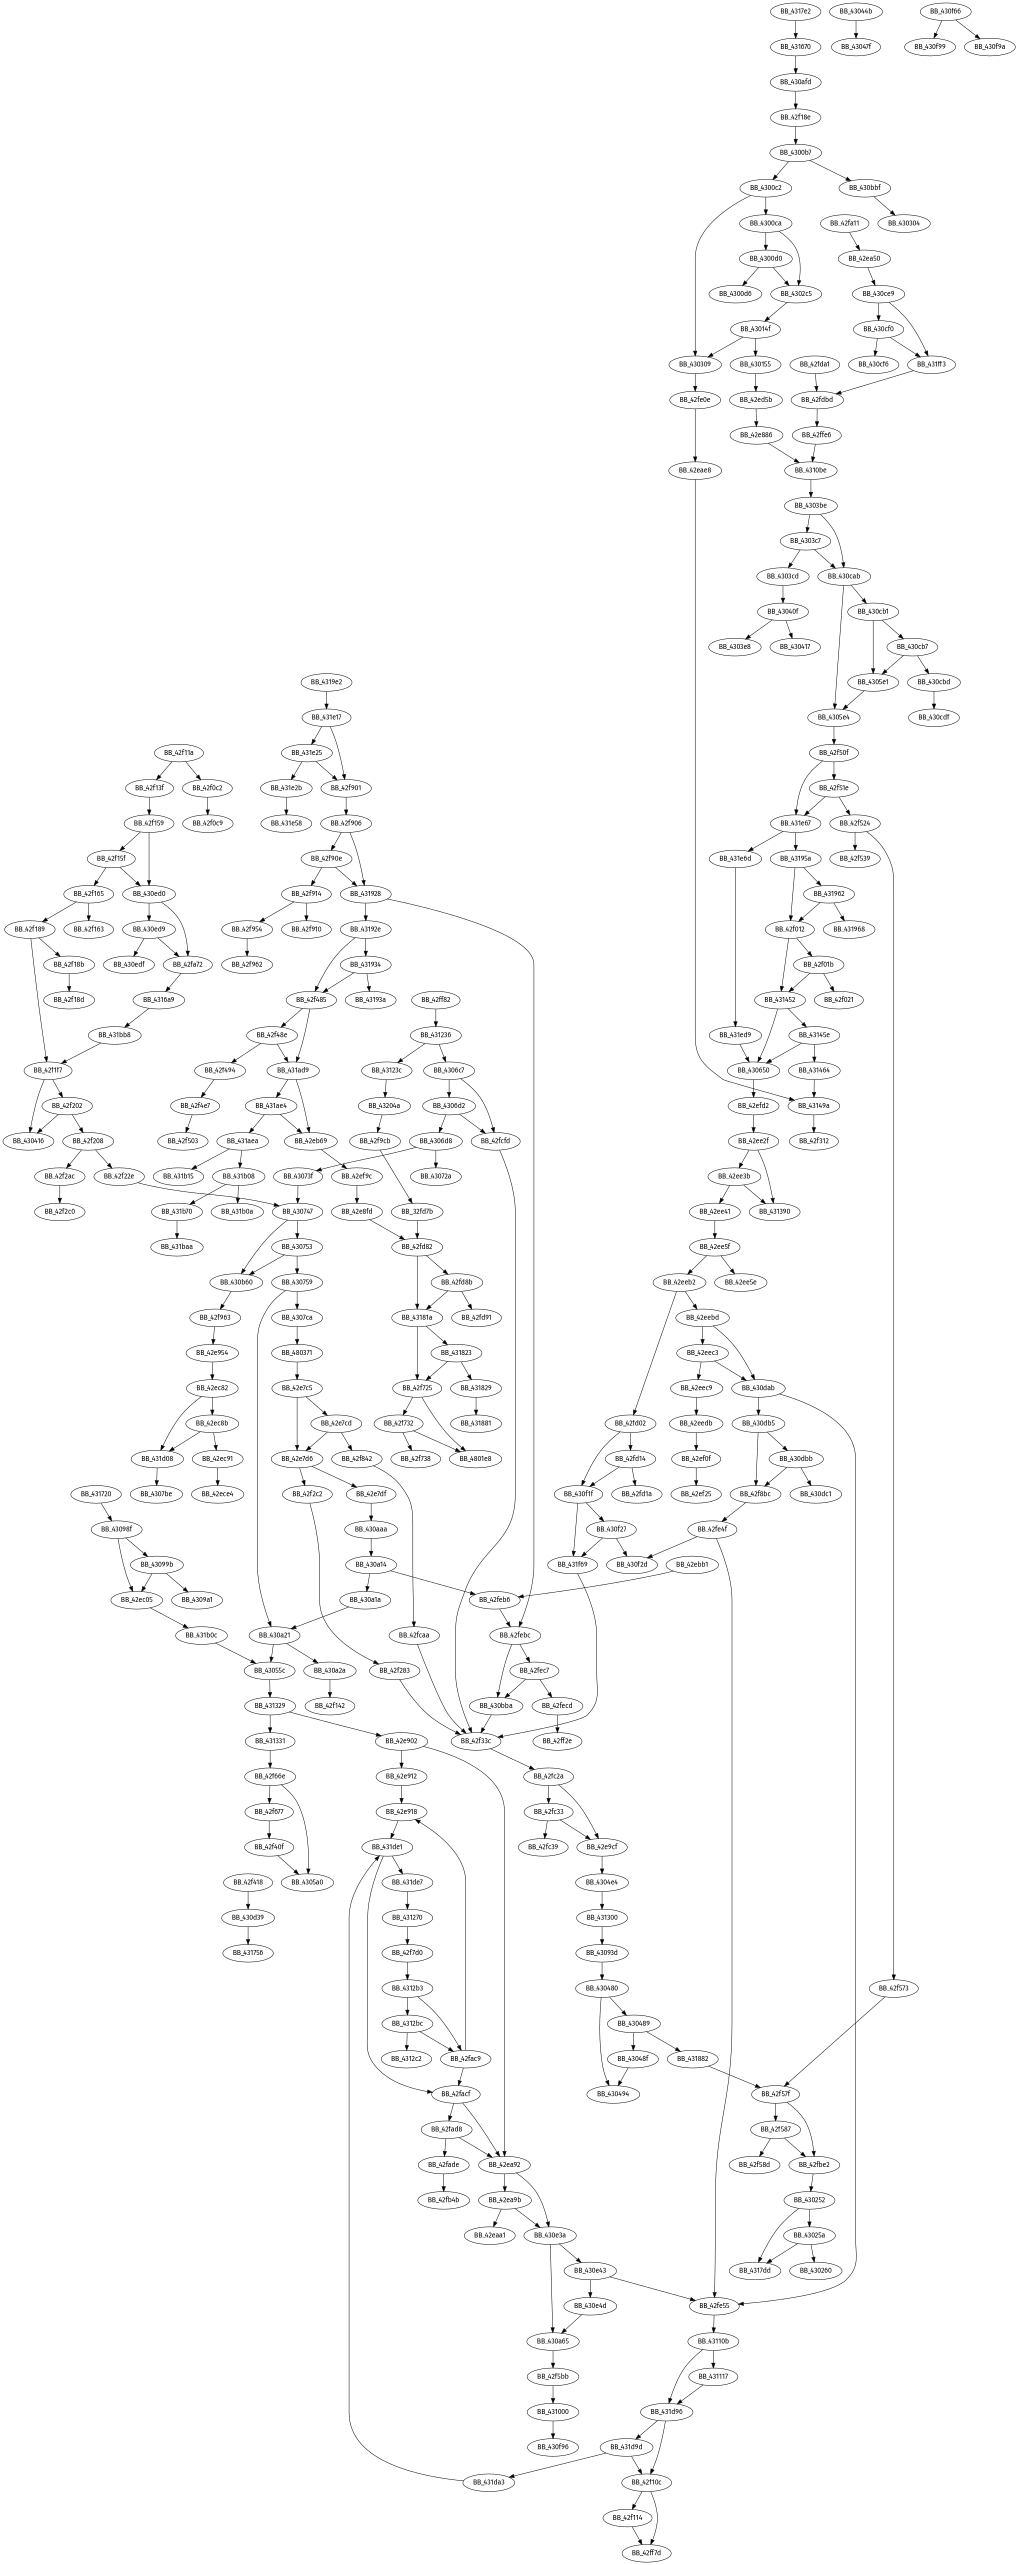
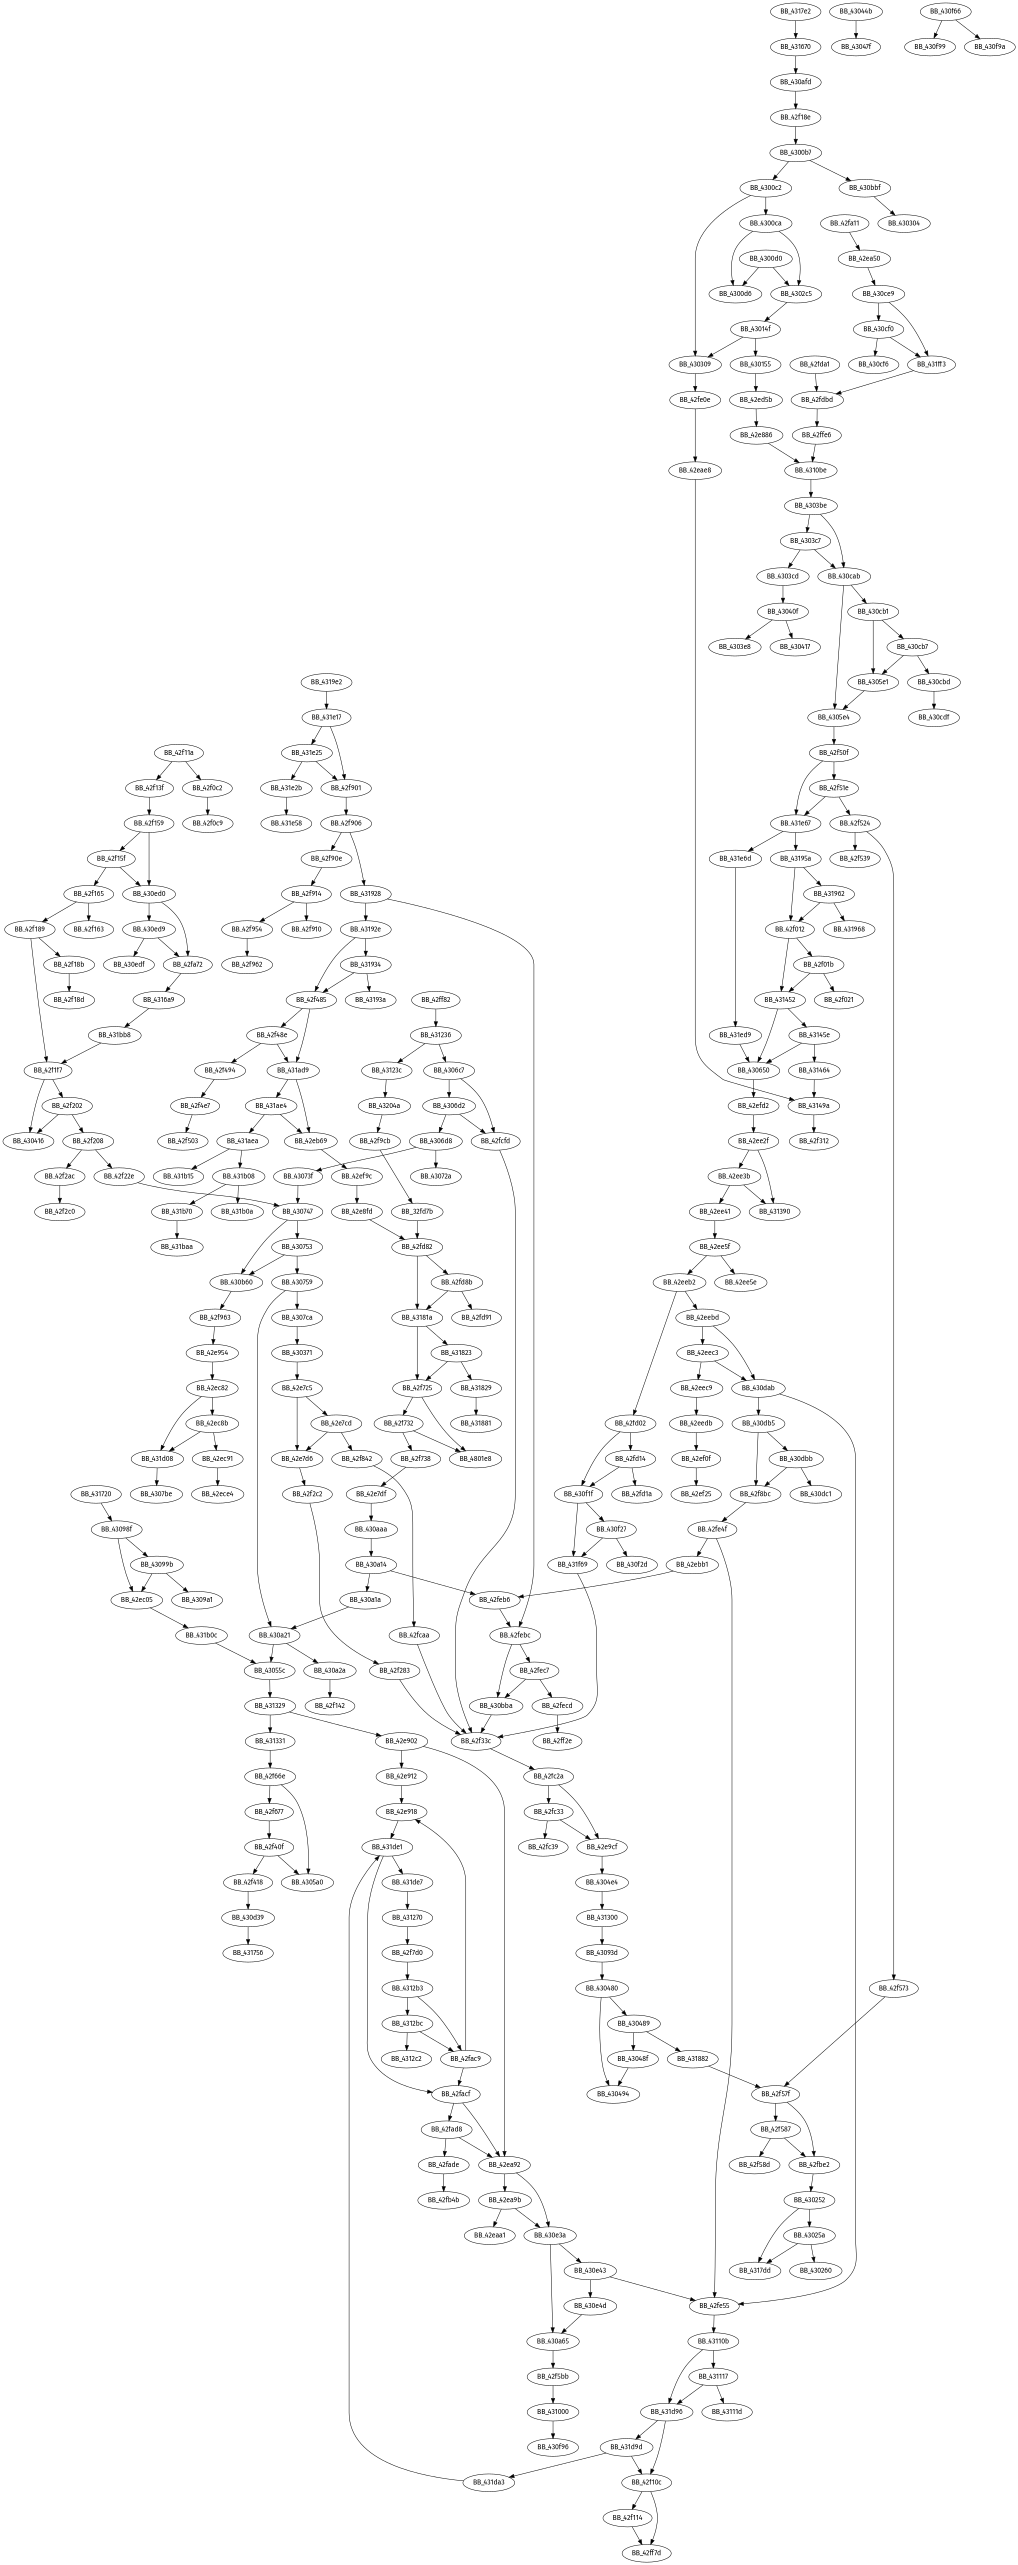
(766, 239) -> (734, 252)
(344, 875) -> none
(297, 1353) -> (297, 1353)
(332, 1476) -> (396, 1475)
(675, 1546) -> (704, 1545)
none -> (260, 1863)
none -> (727, 2412)
